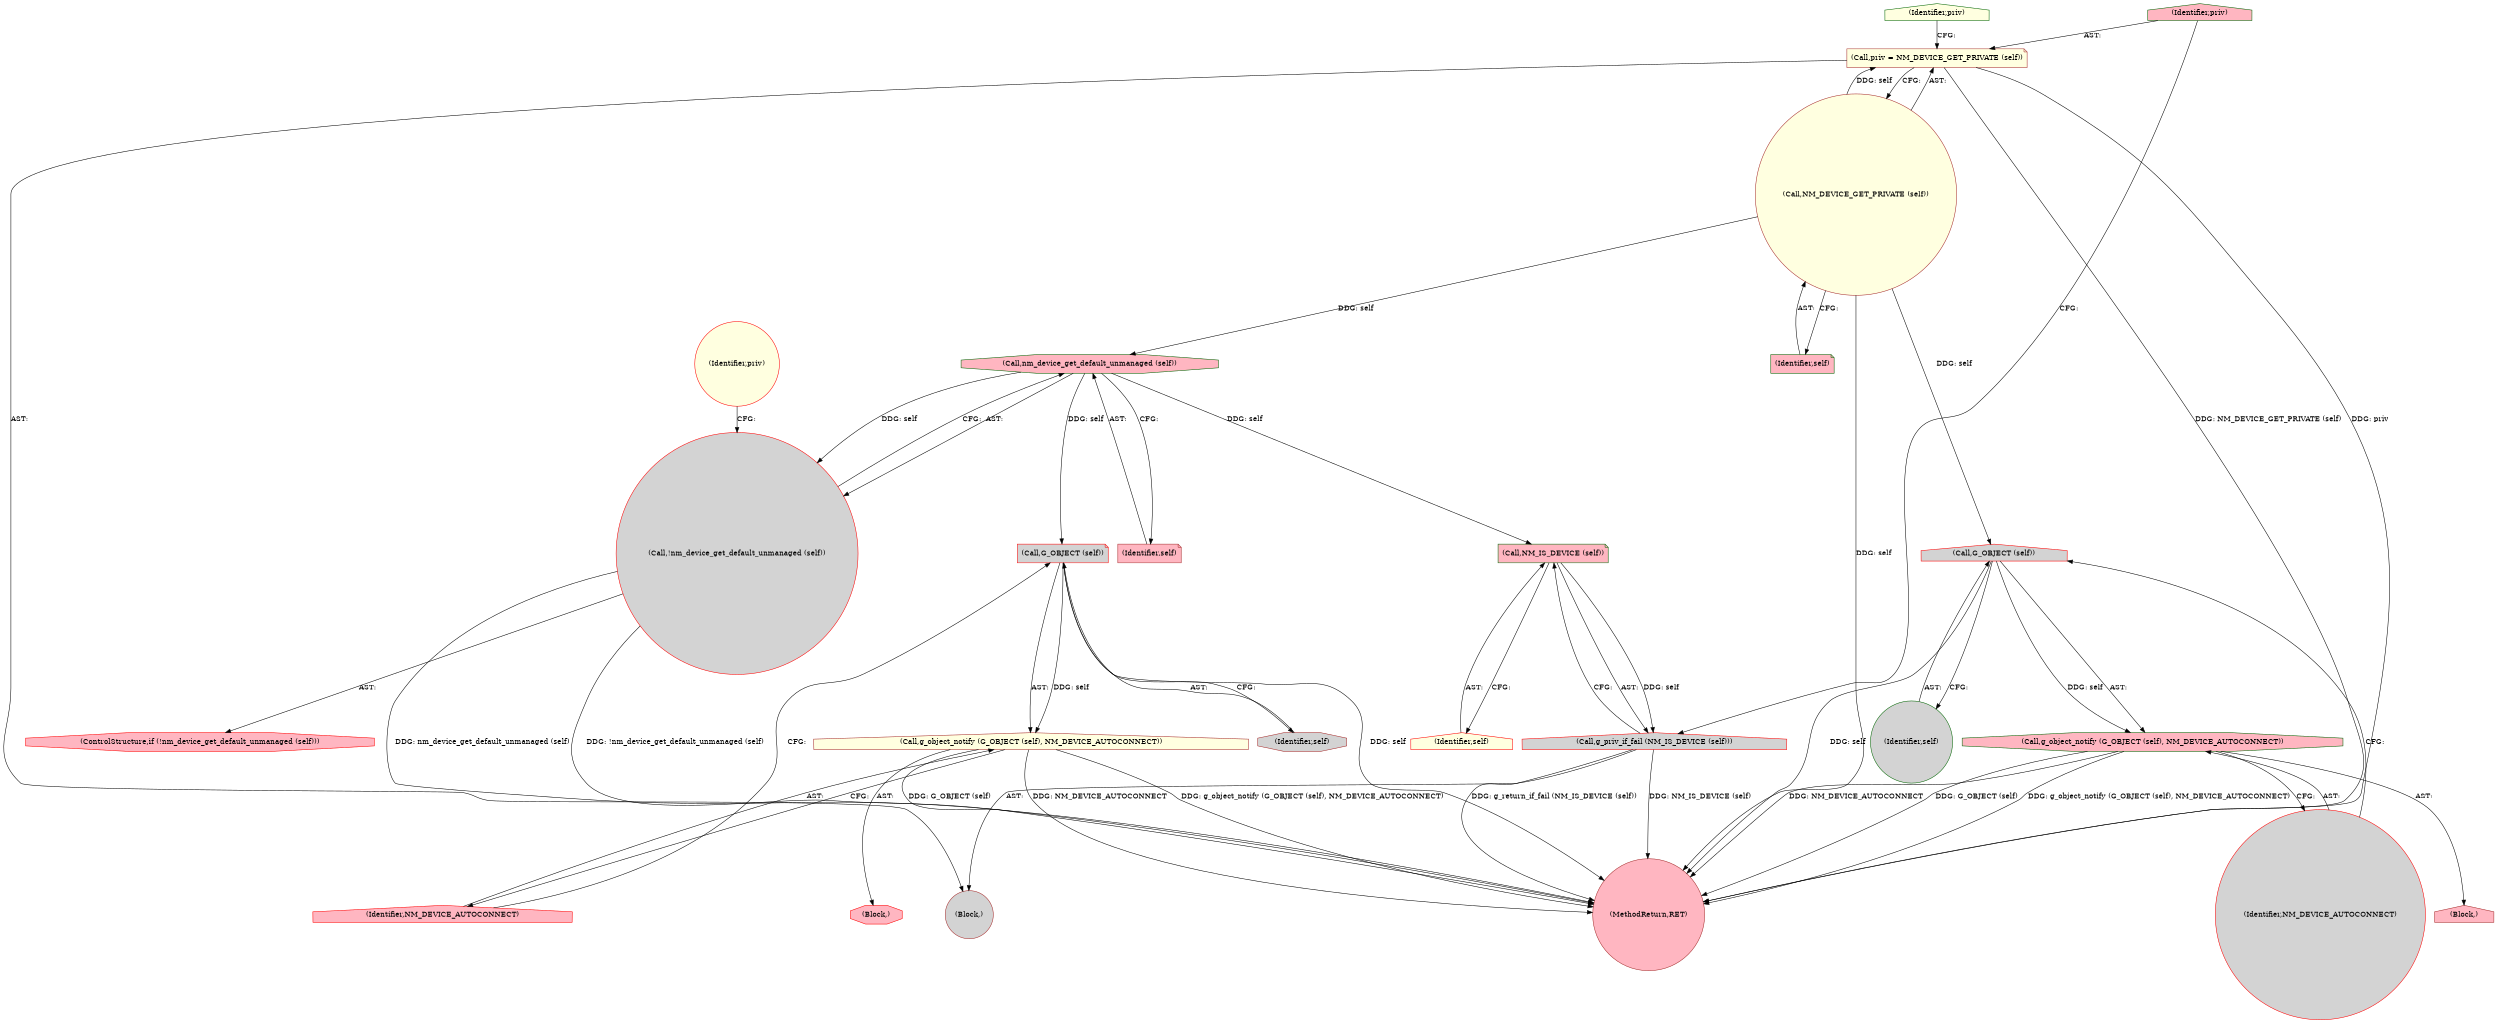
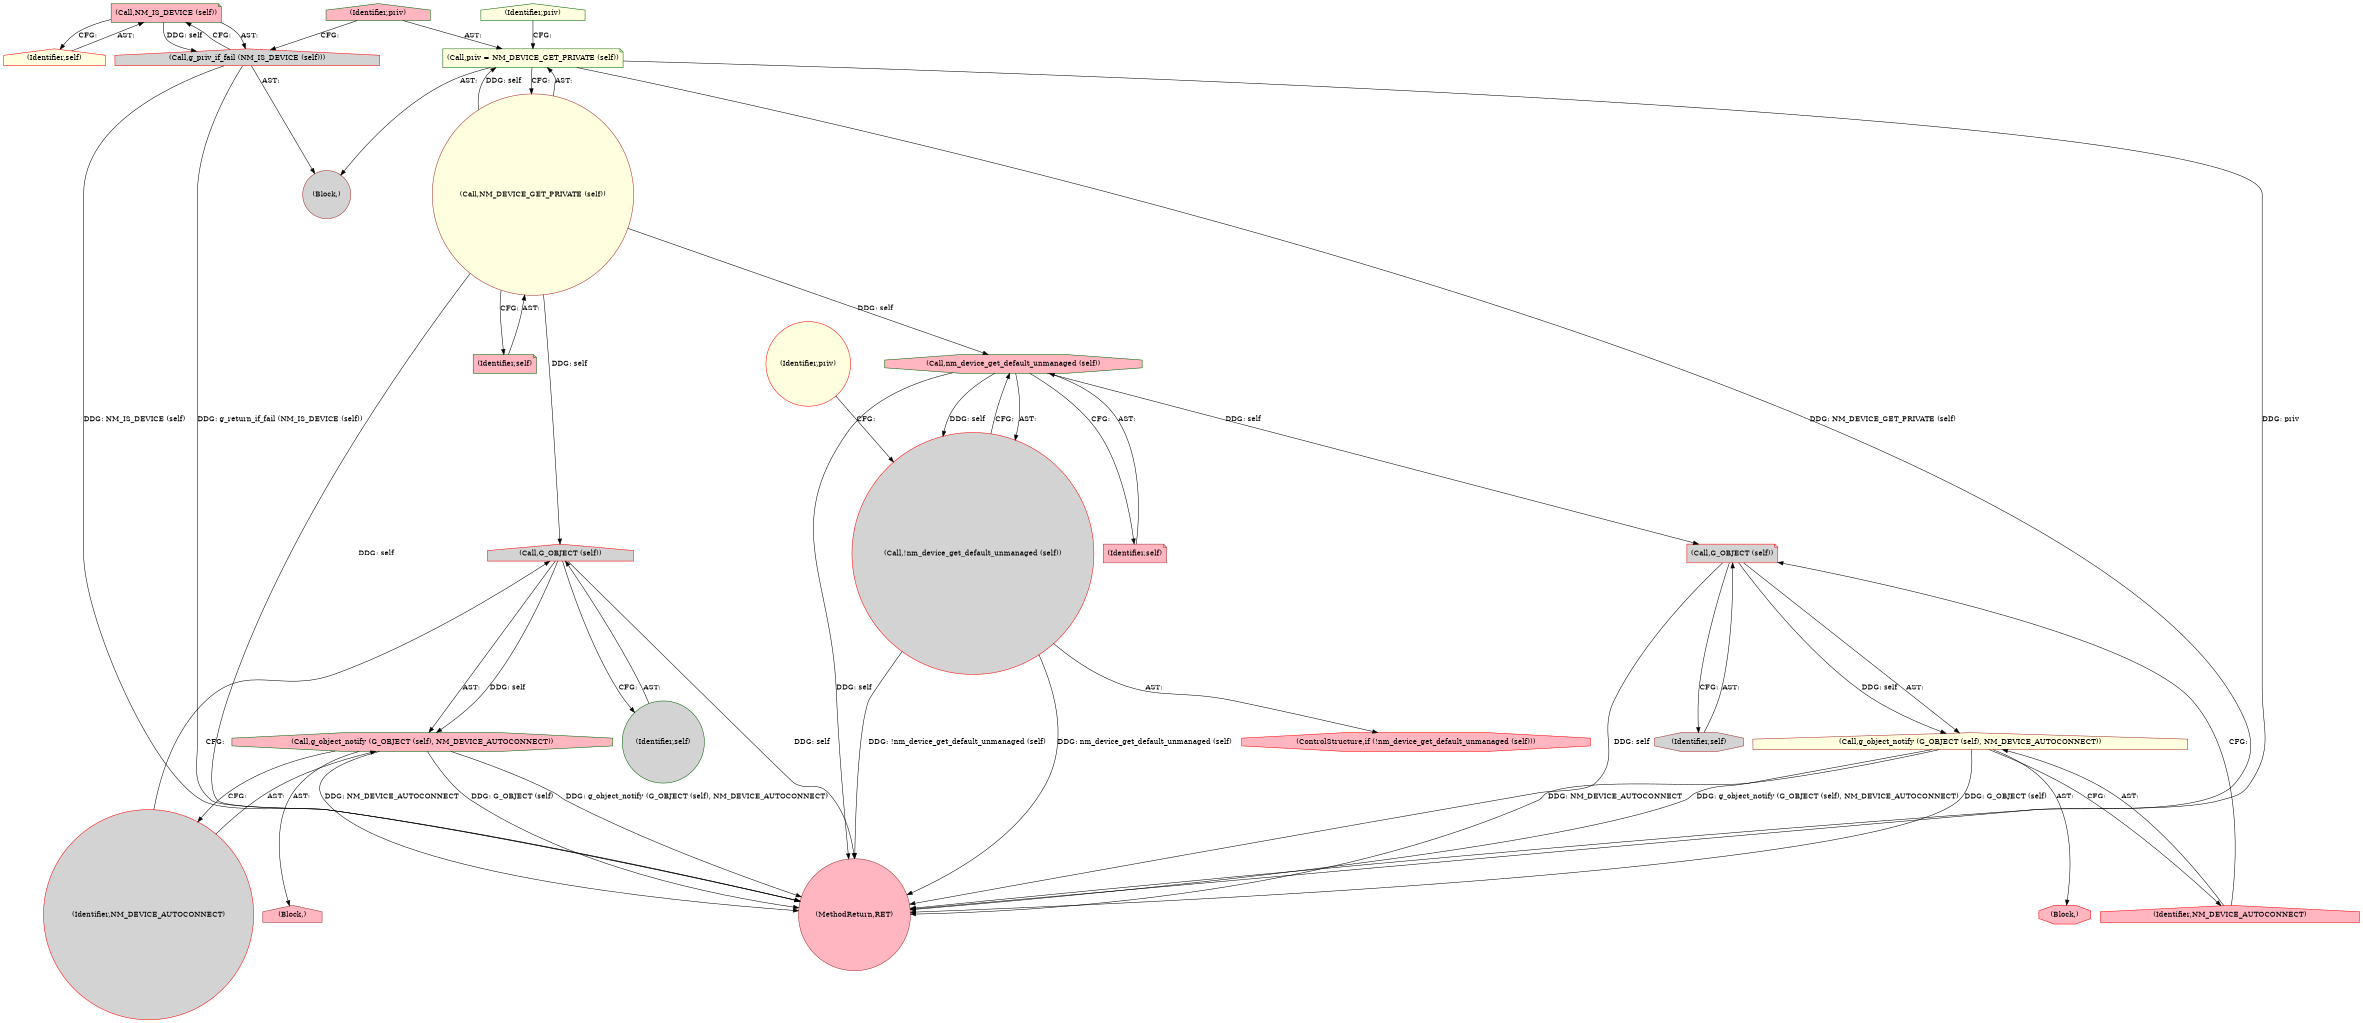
(1937, 58) -> (533, 58)
(1319, 458) -> (819, 578)
